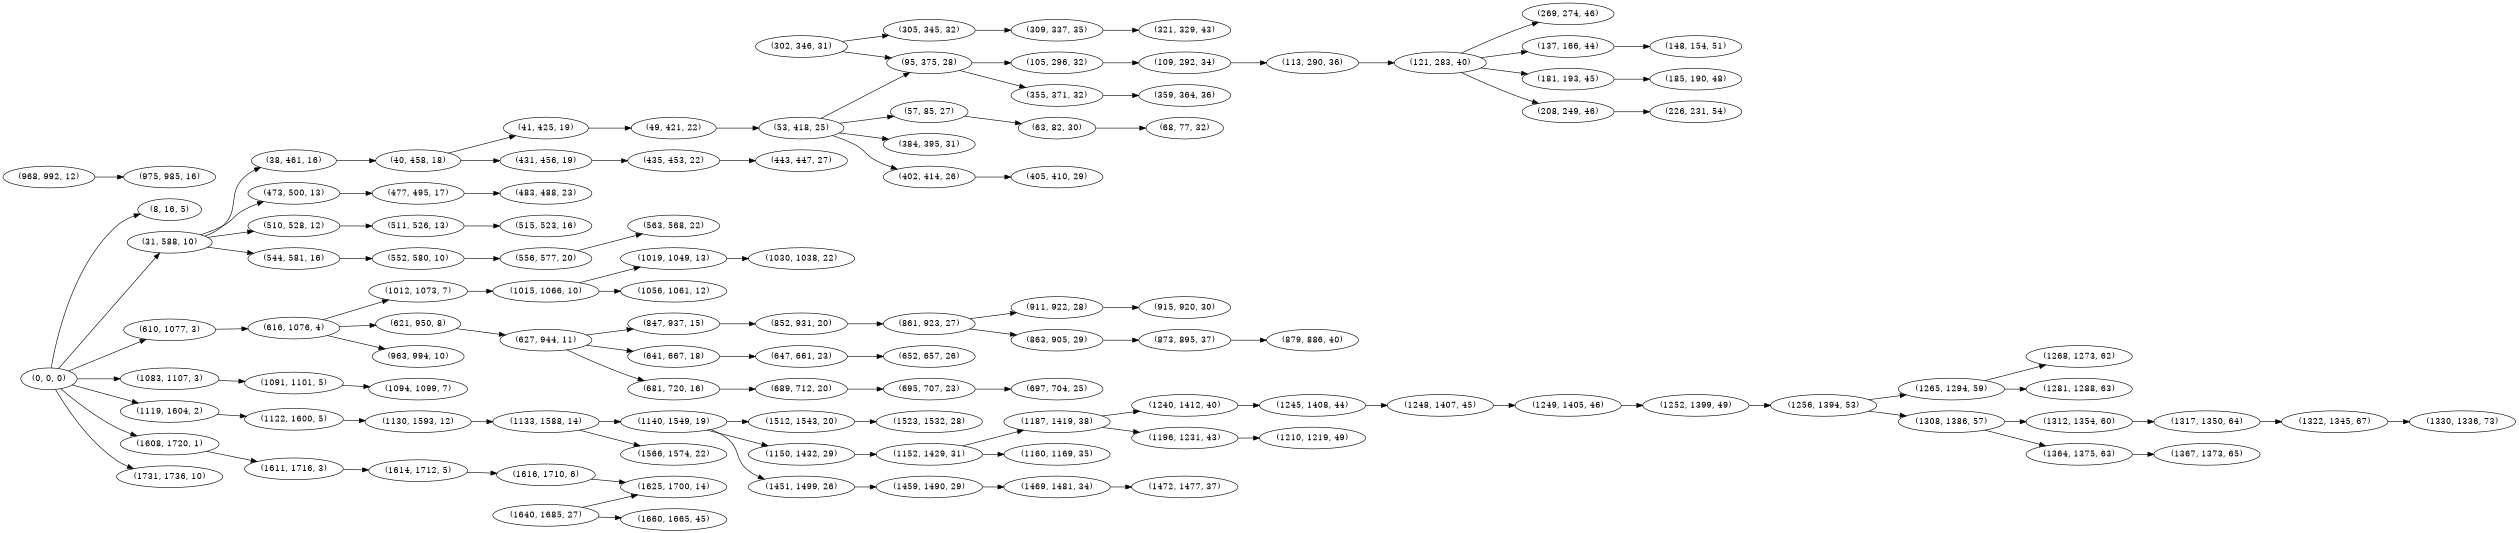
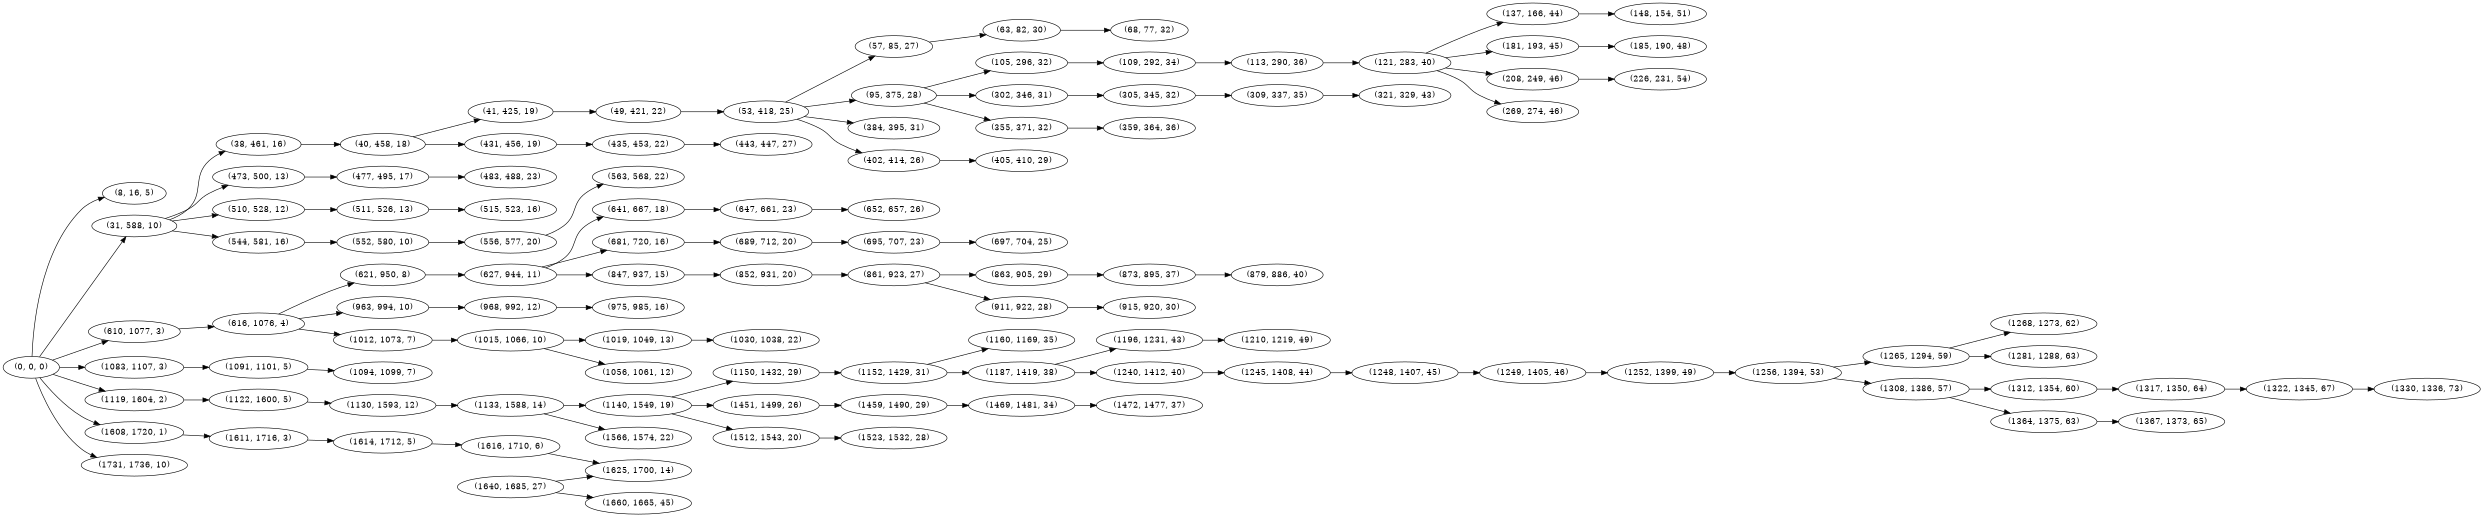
(864, 54) -> (953, 95)
none -> (444, 308)
